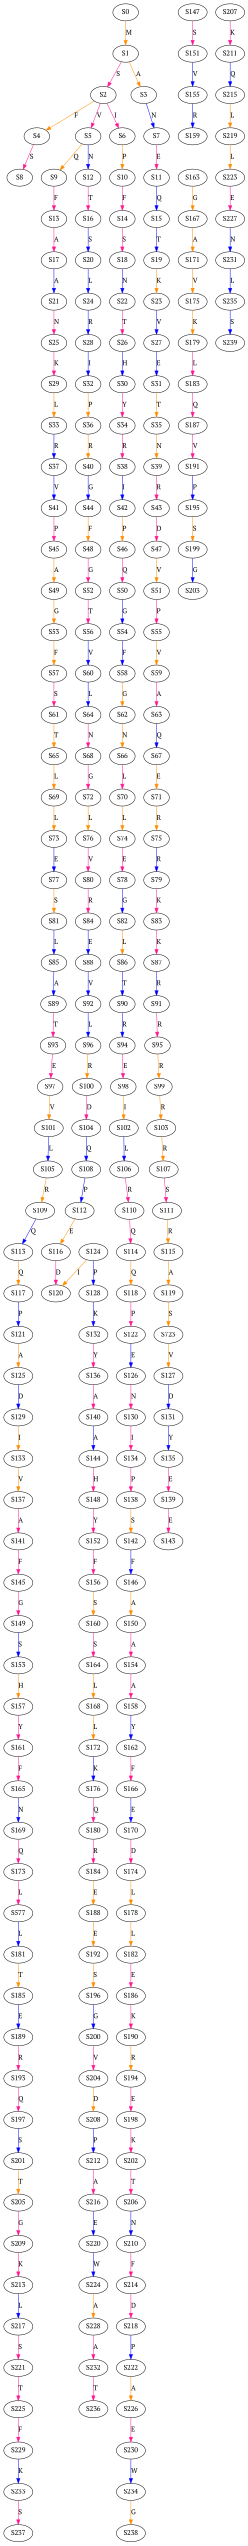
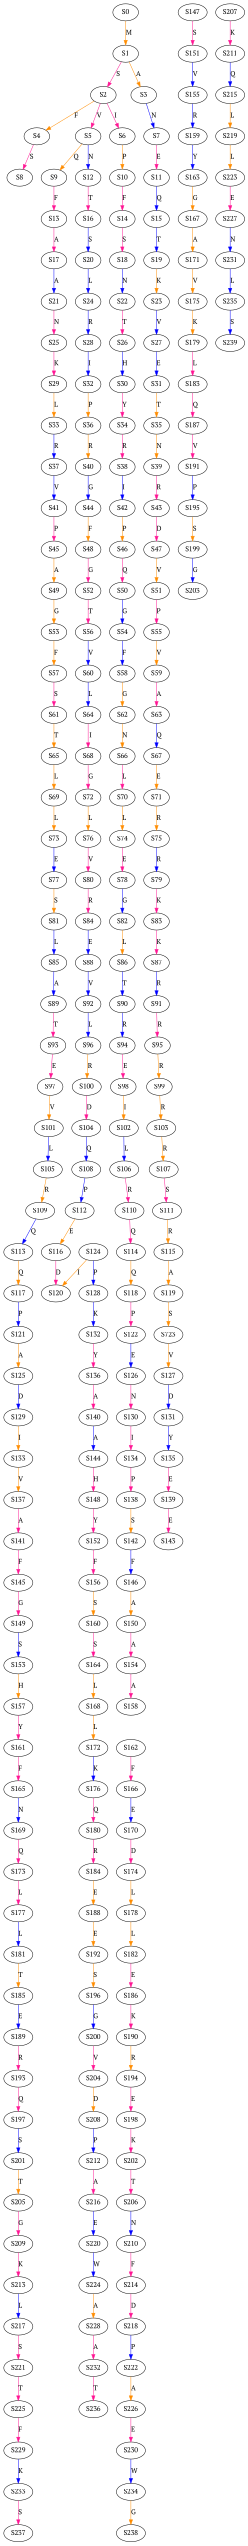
none -> (193, 155)
(91, 736) -> (91, 736)
(131, 1725) -> none
(18, 1913) -> (18, 1913)
